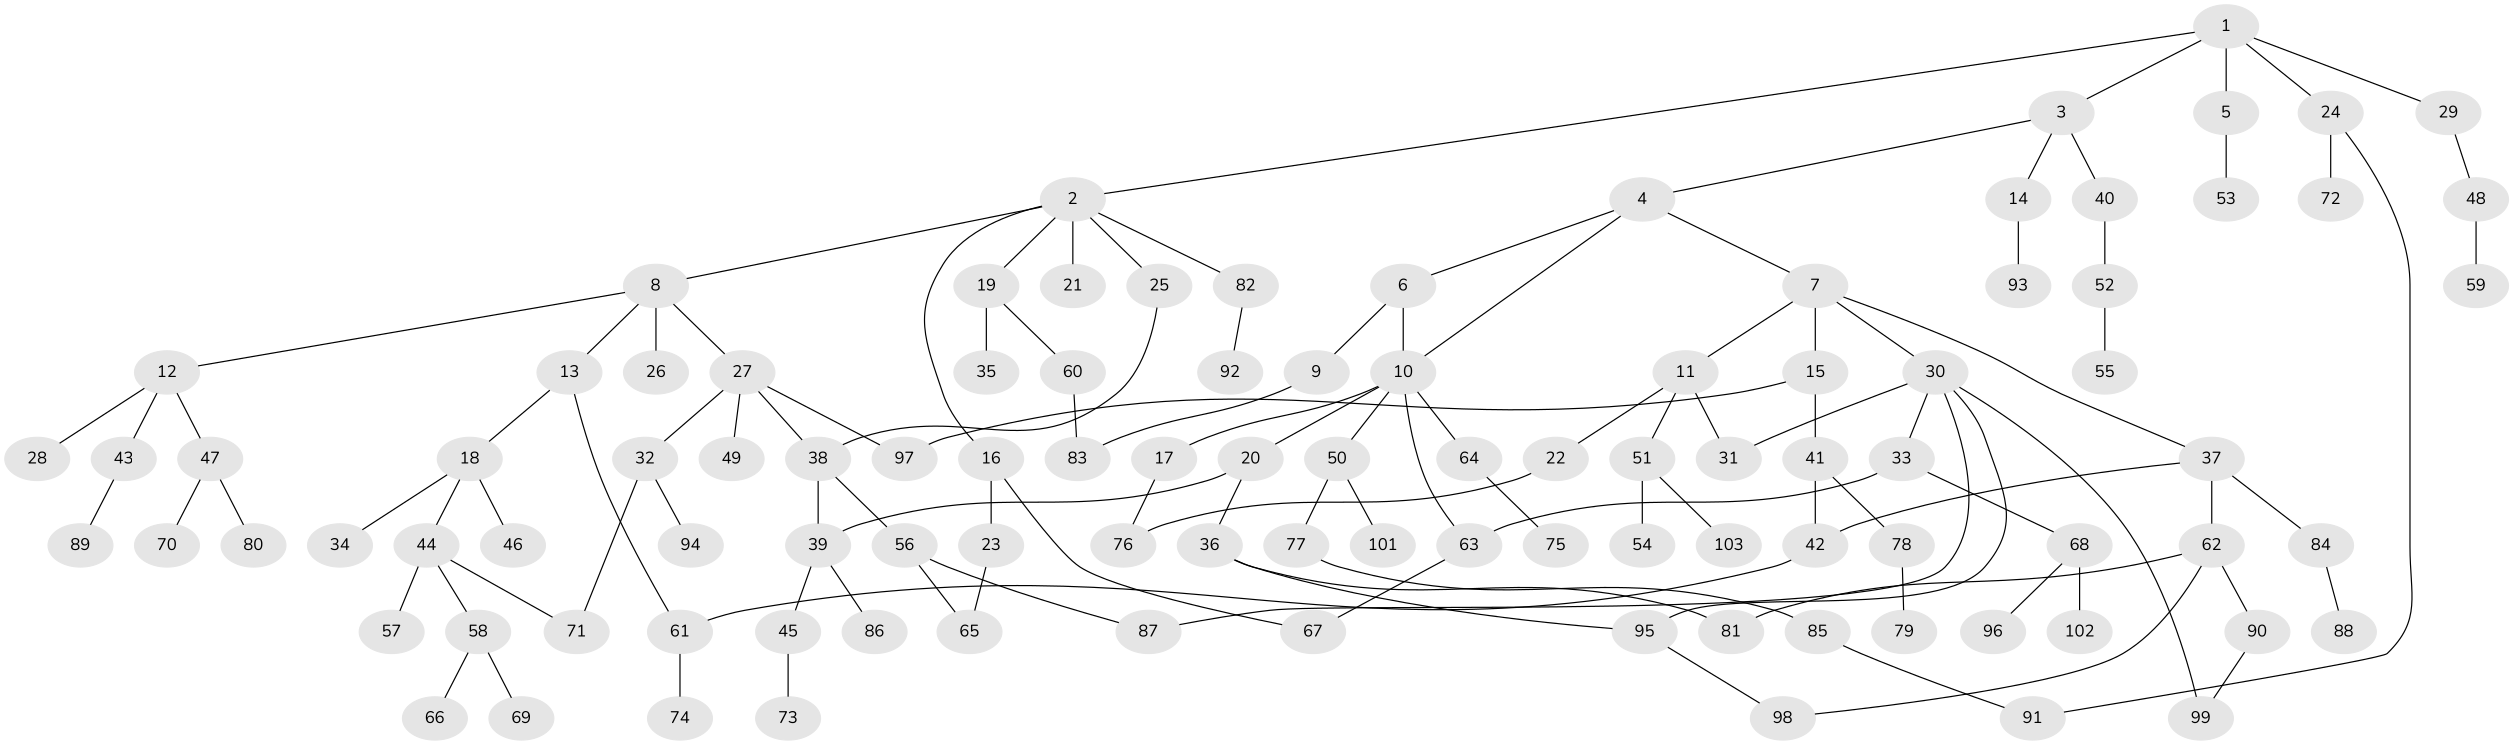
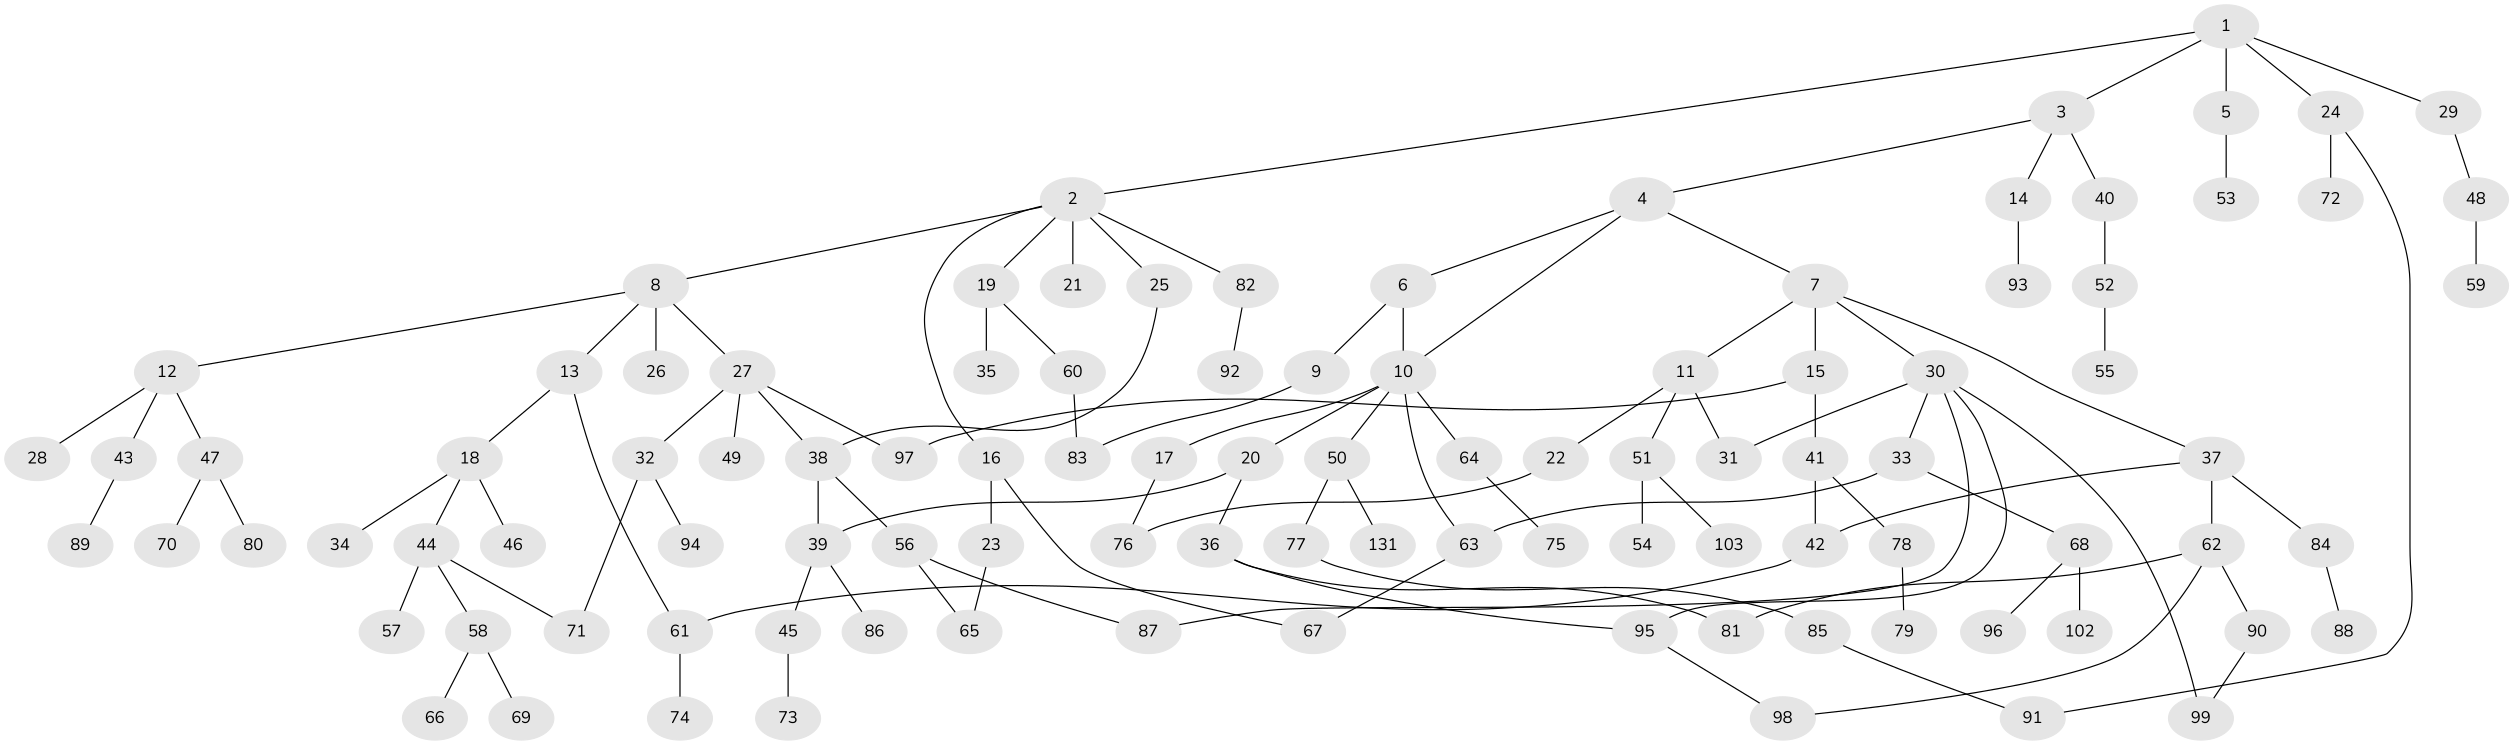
(1383, 545) -> (1383, 545)
